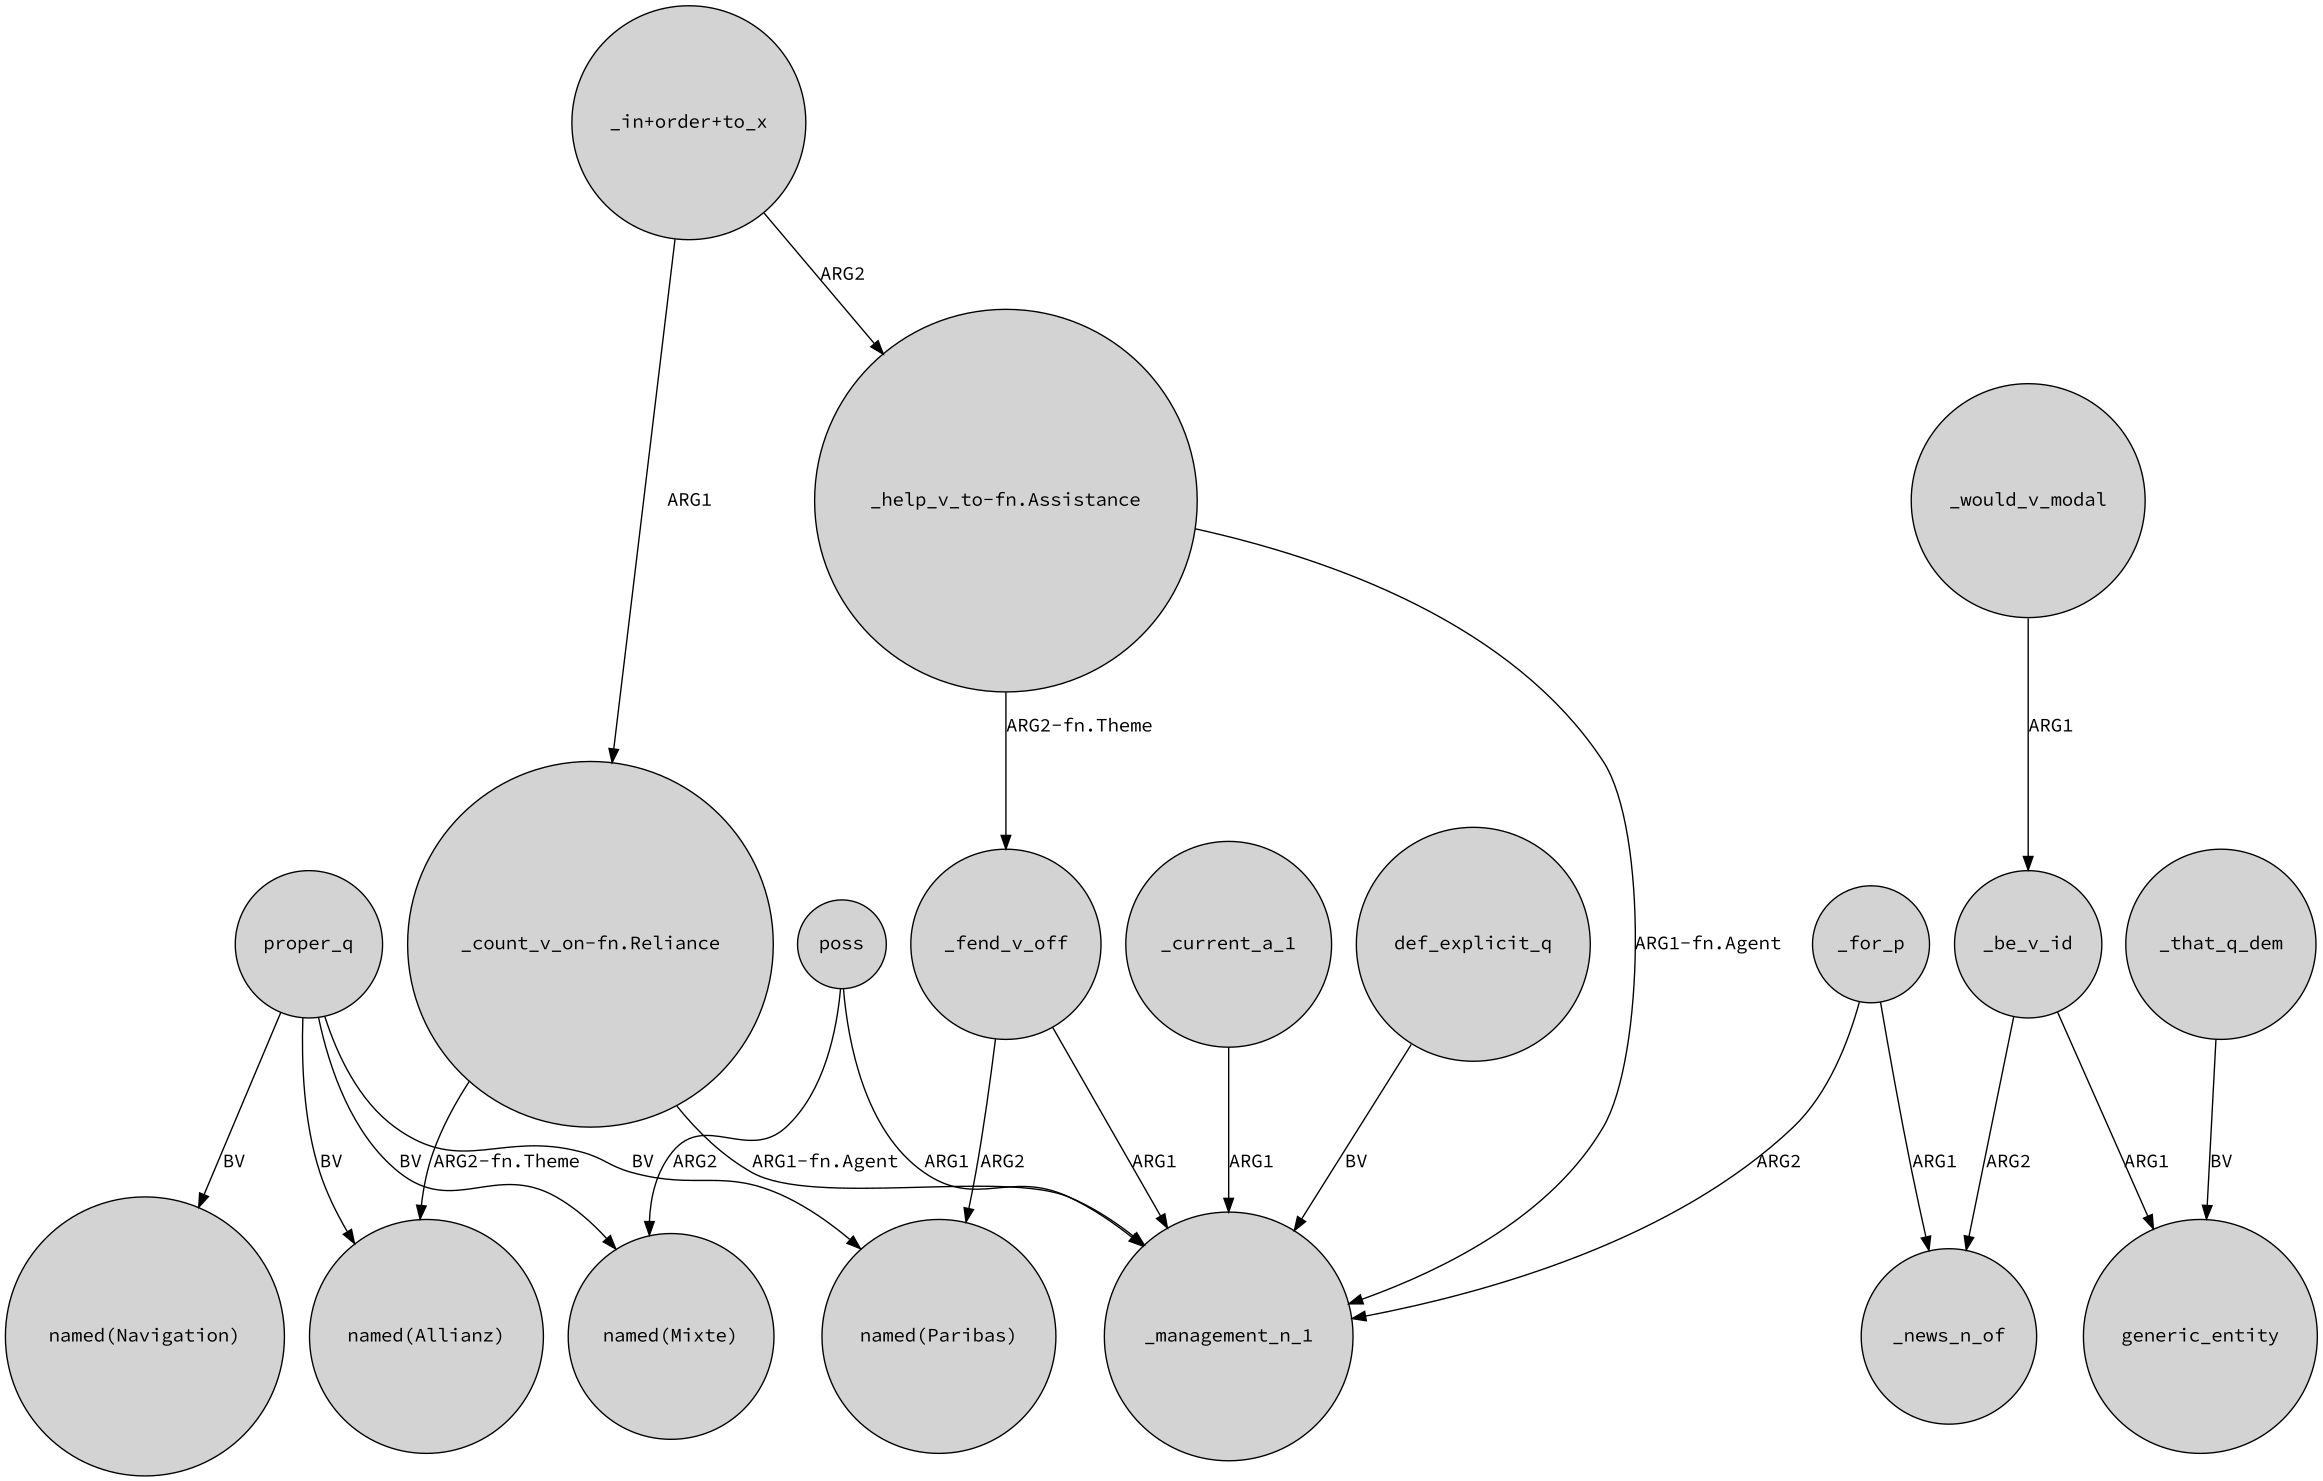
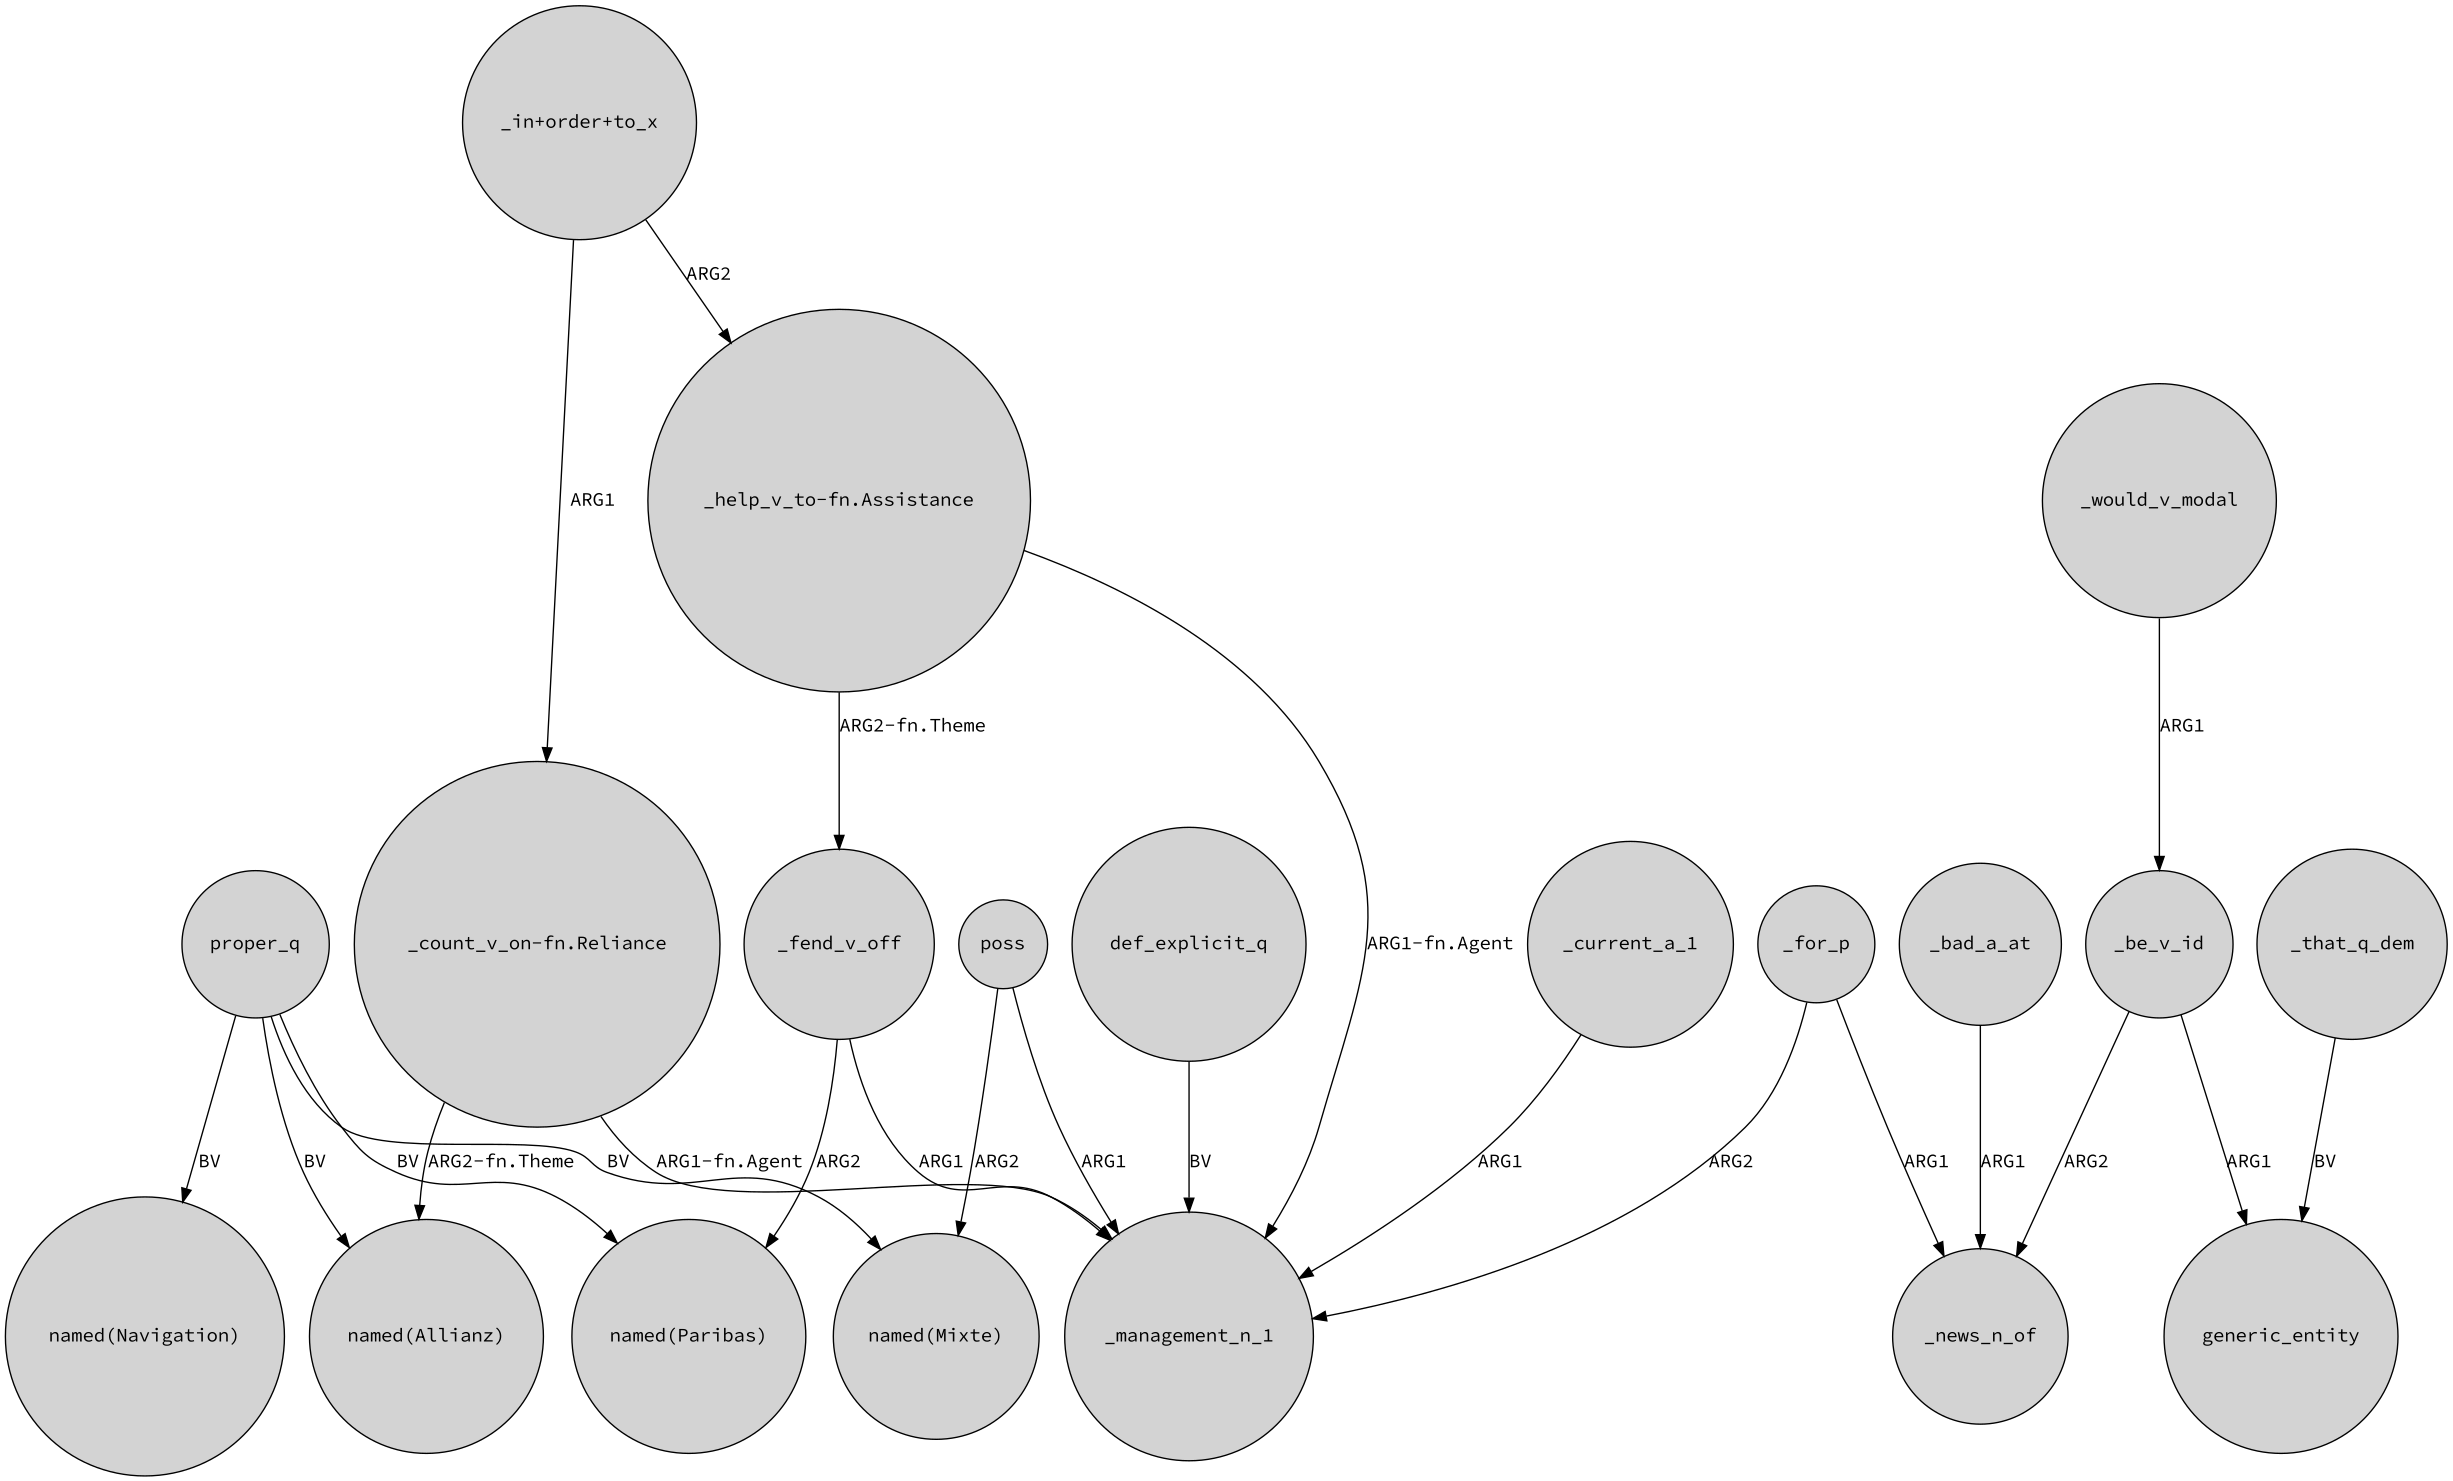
none -> (1980, 944)
